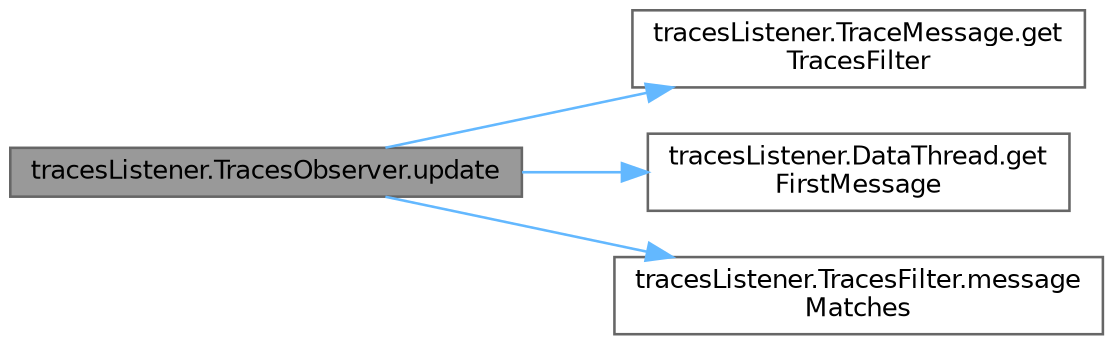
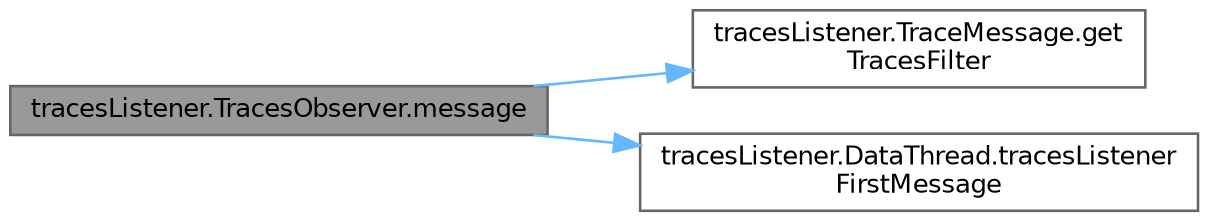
(266, 172) -> (279, 111)
(859, 172) -> (919, 172)
(859, 296) -> none
